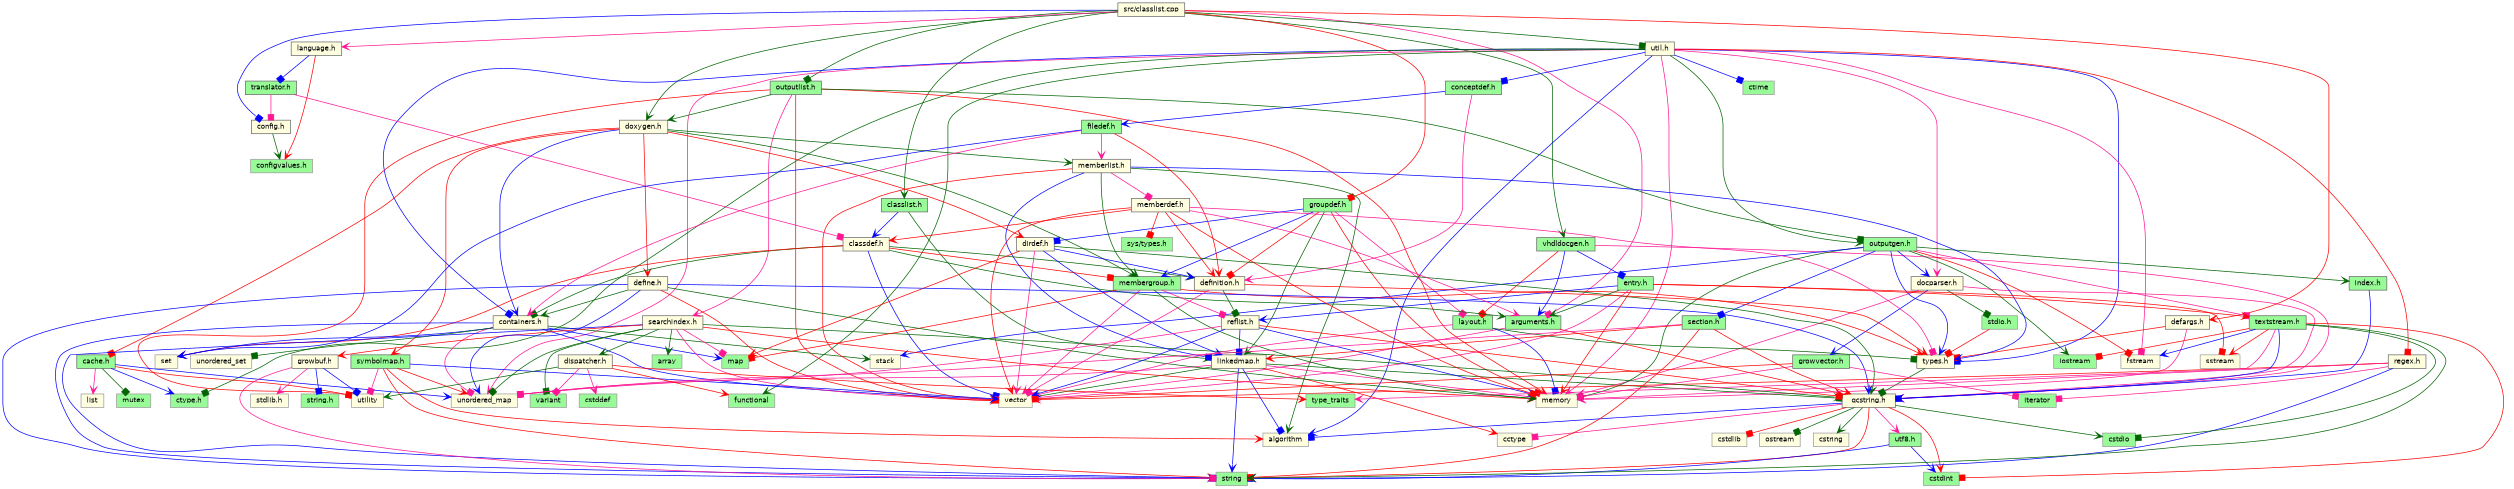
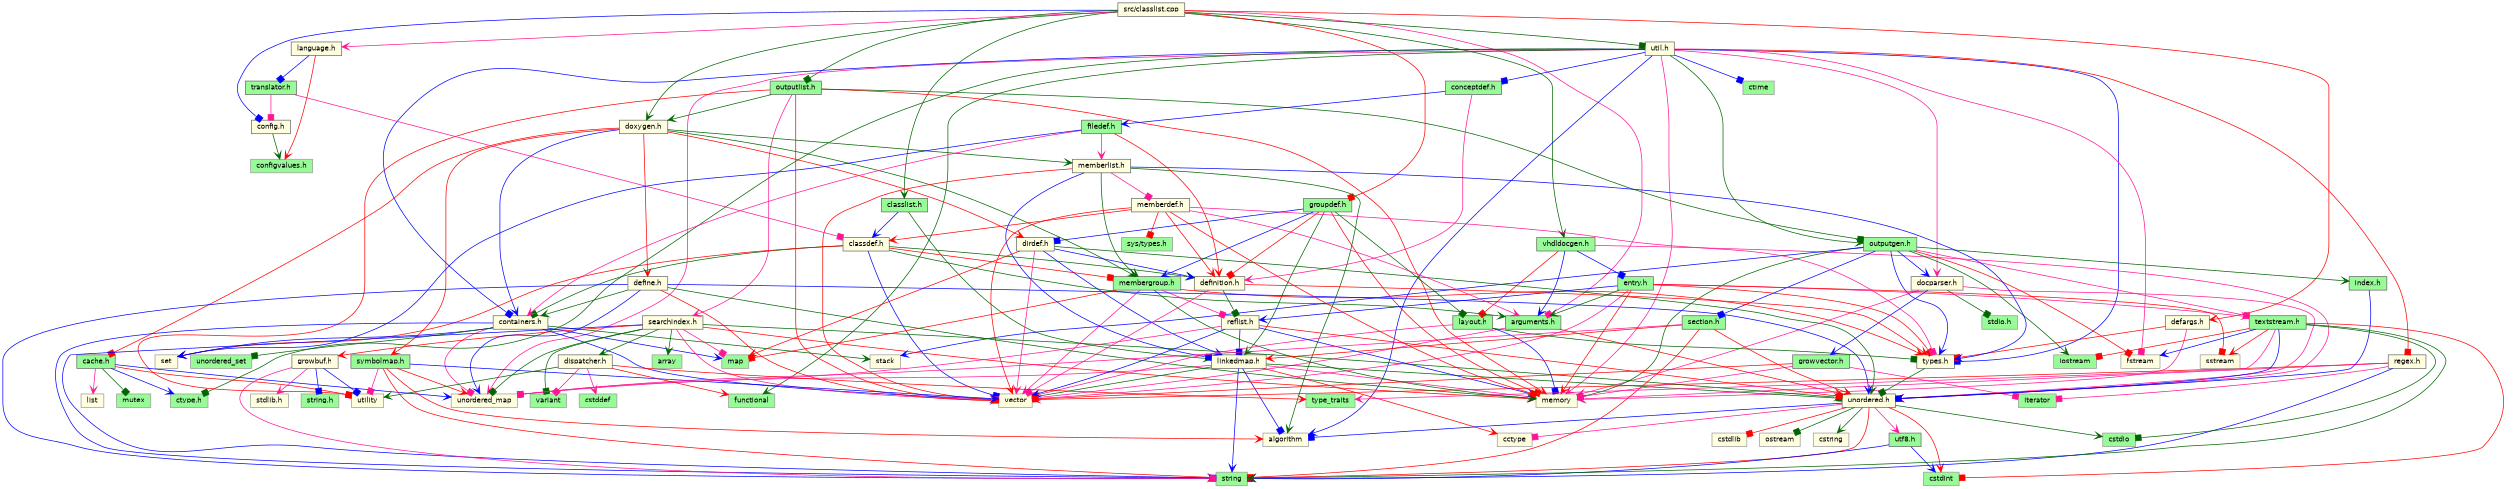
(1397, 261) -> (1397, 261)
(1948, 294) -> (1948, 294)
(1971, 340) -> (1798, 296)
(221, 362) -> (221, 362)
(1869, 401) -> (1869, 401)
